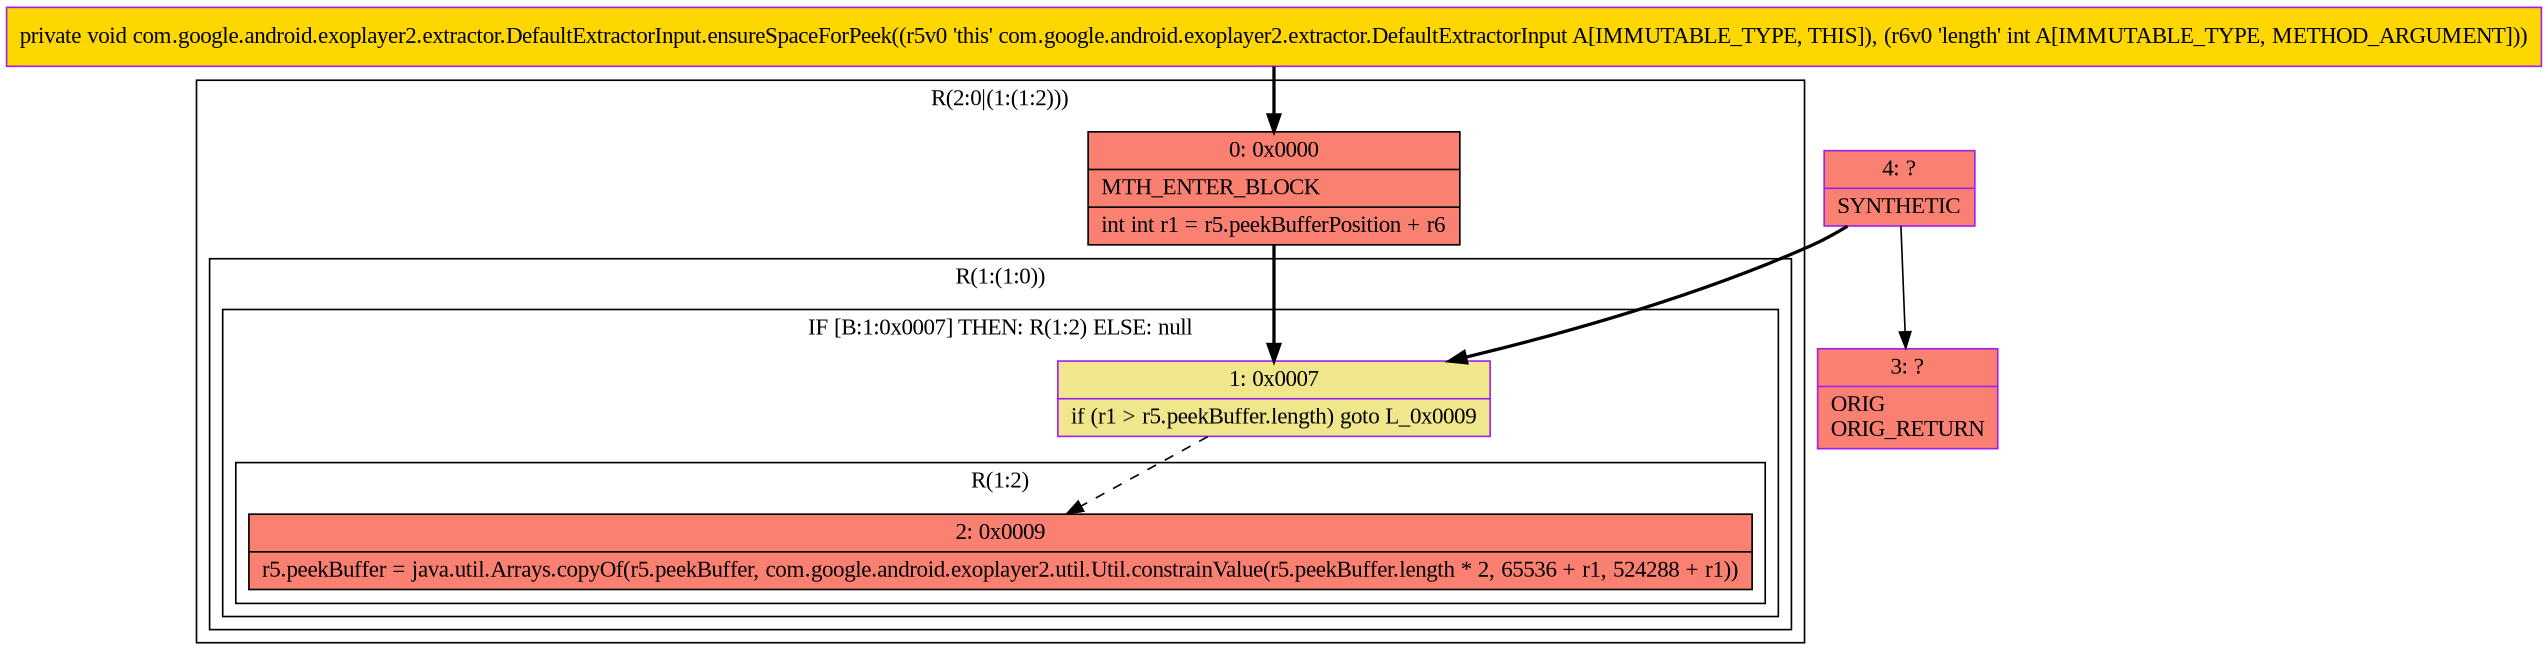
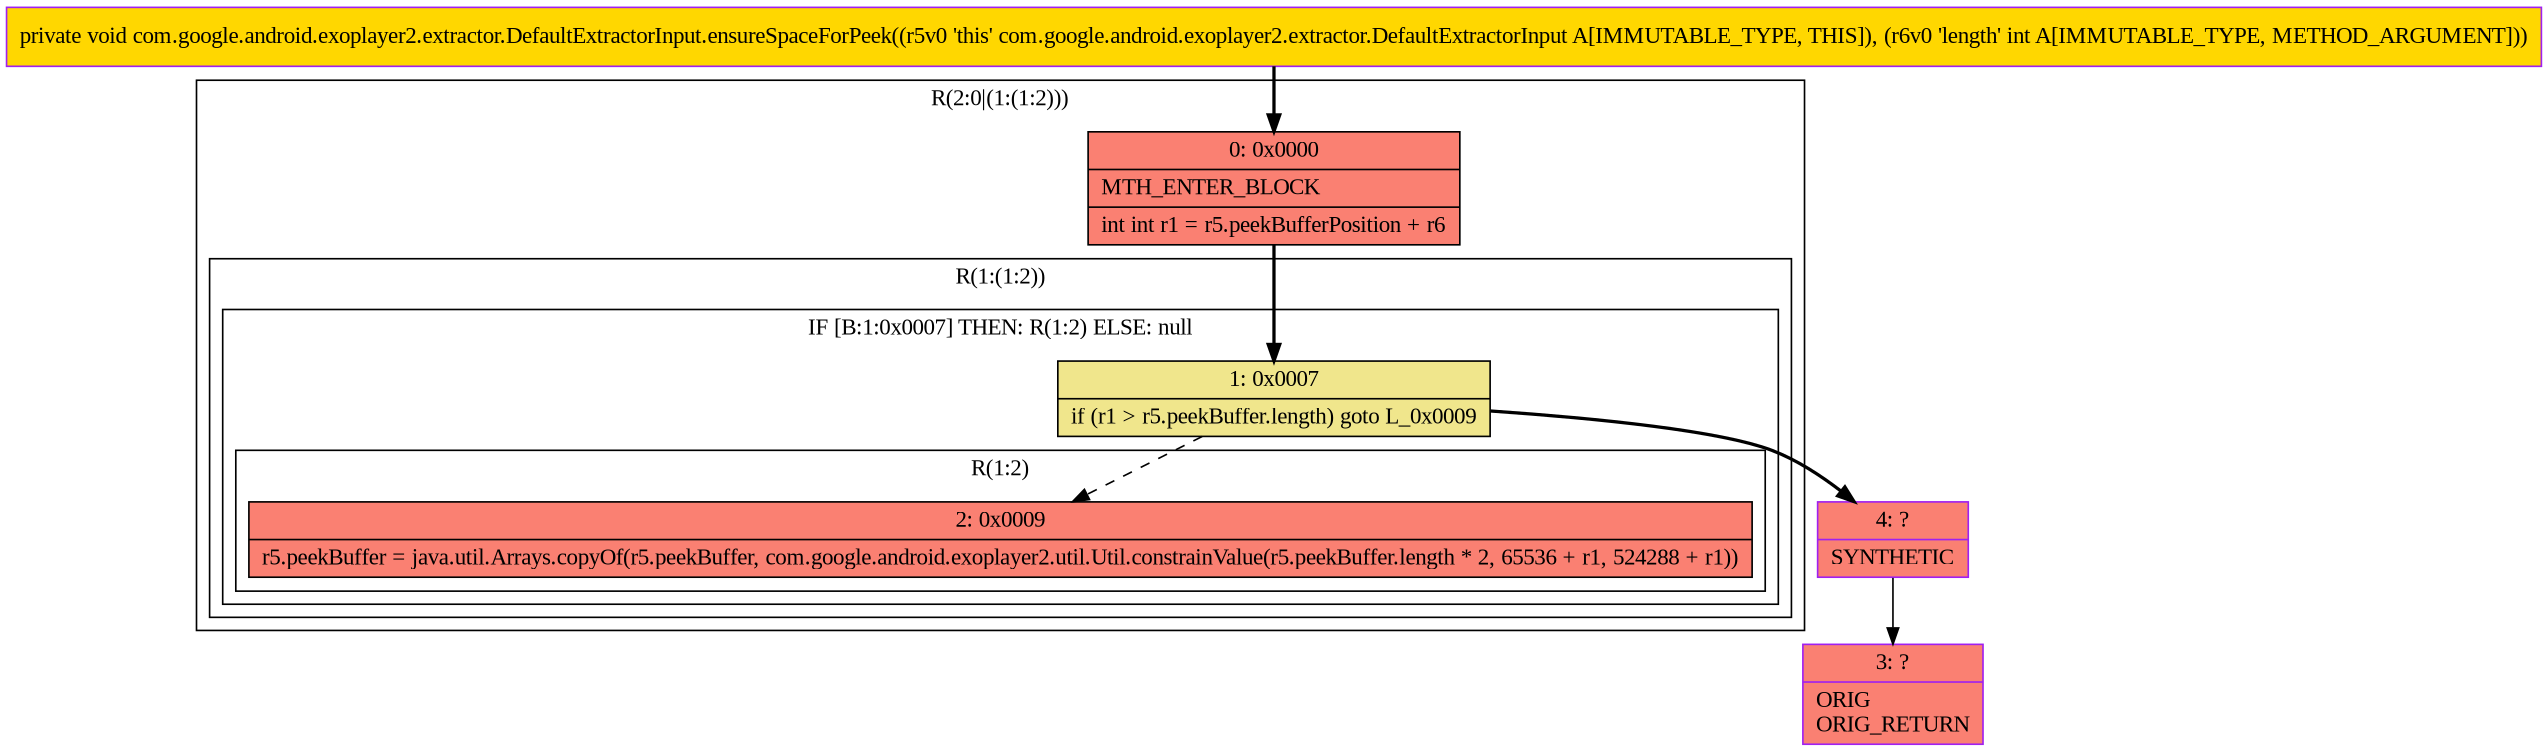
(1001, 278) -> (1001, 278)
(1670, 299) -> (1672, 429)
(1274, 399) -> (1274, 399)
